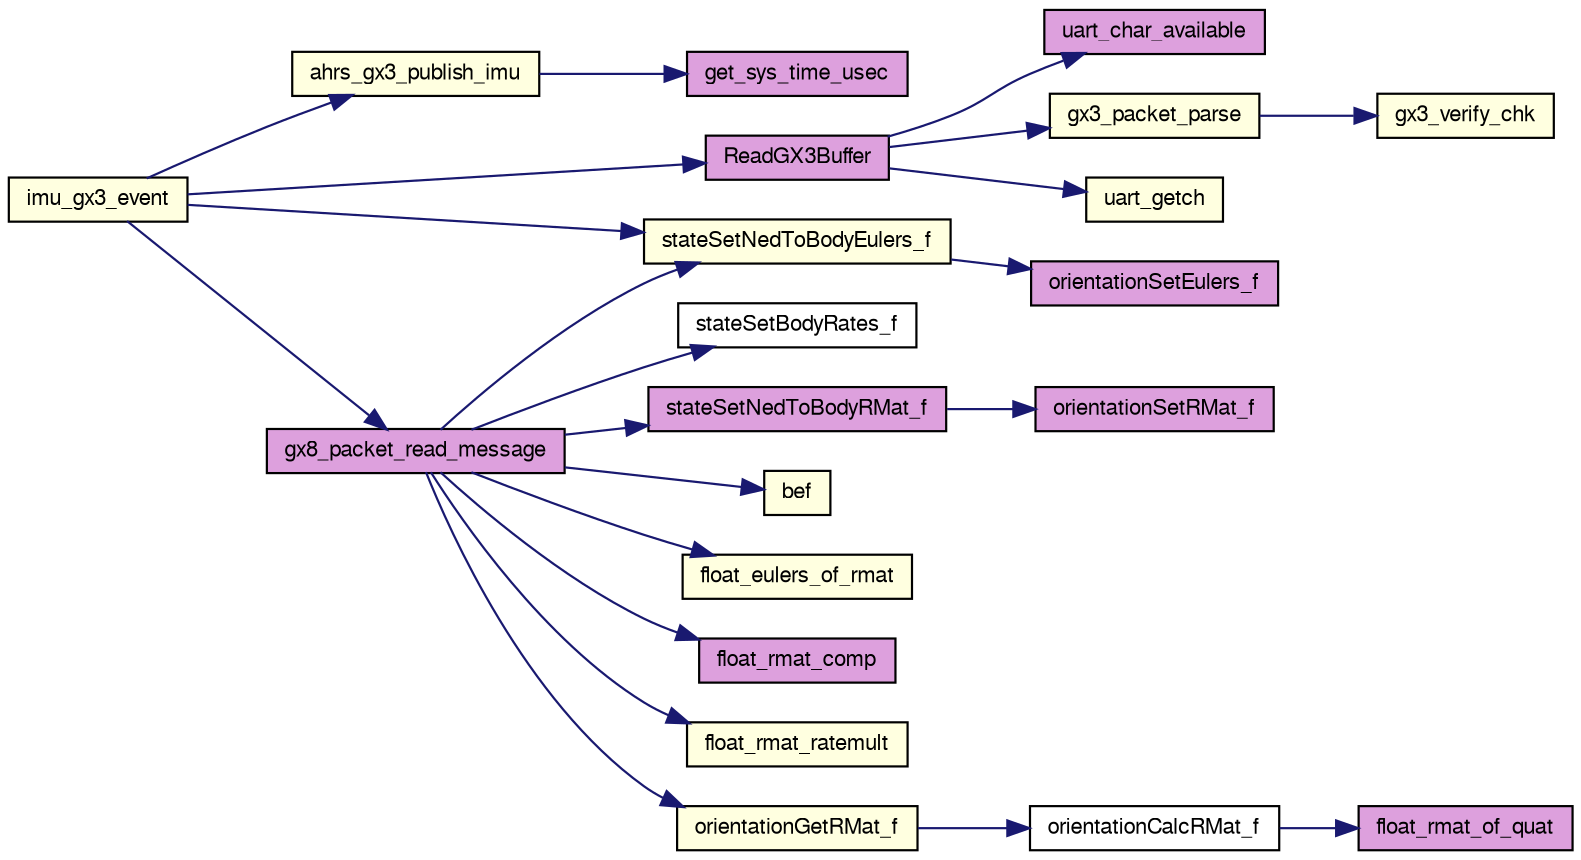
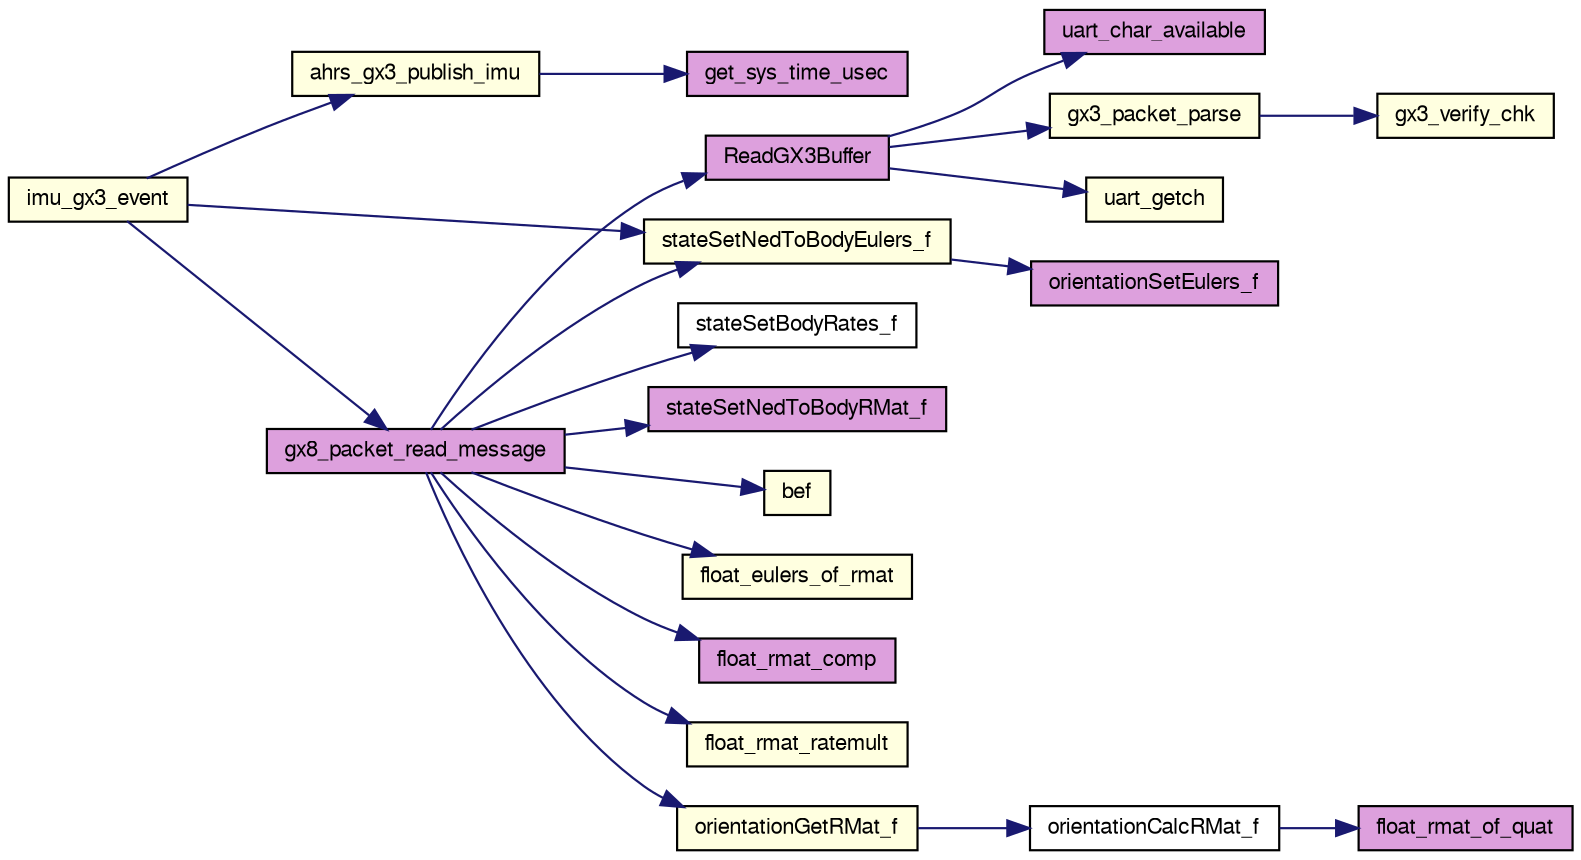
(435, 179) -> (540, 287)
(1155, 409) -> none
